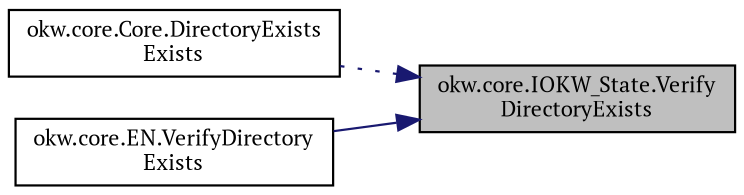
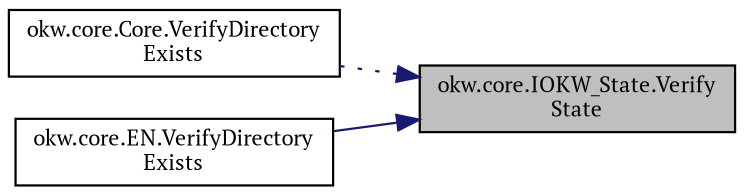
(174, 43) -> (174, 43)
(577, 99) -> (577, 99)
